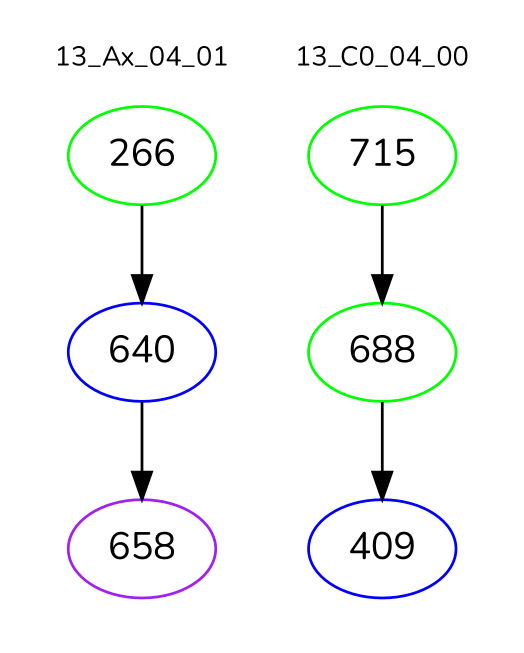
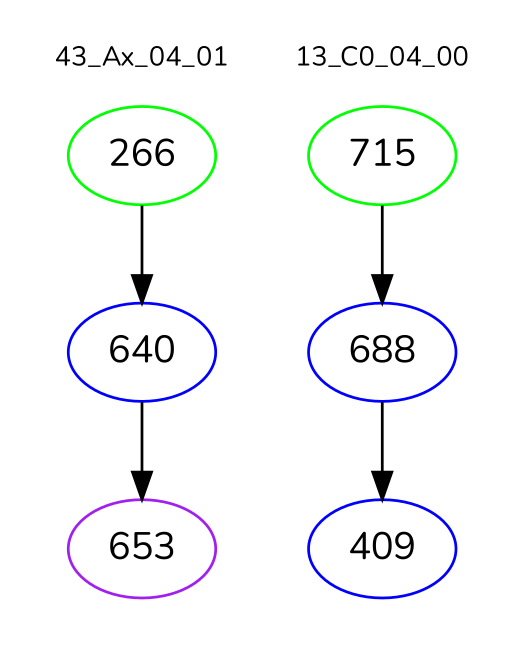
(142, 59) -> (142, 59)
(382, 352) -> (382, 352)
(142, 549) -> (142, 549)
